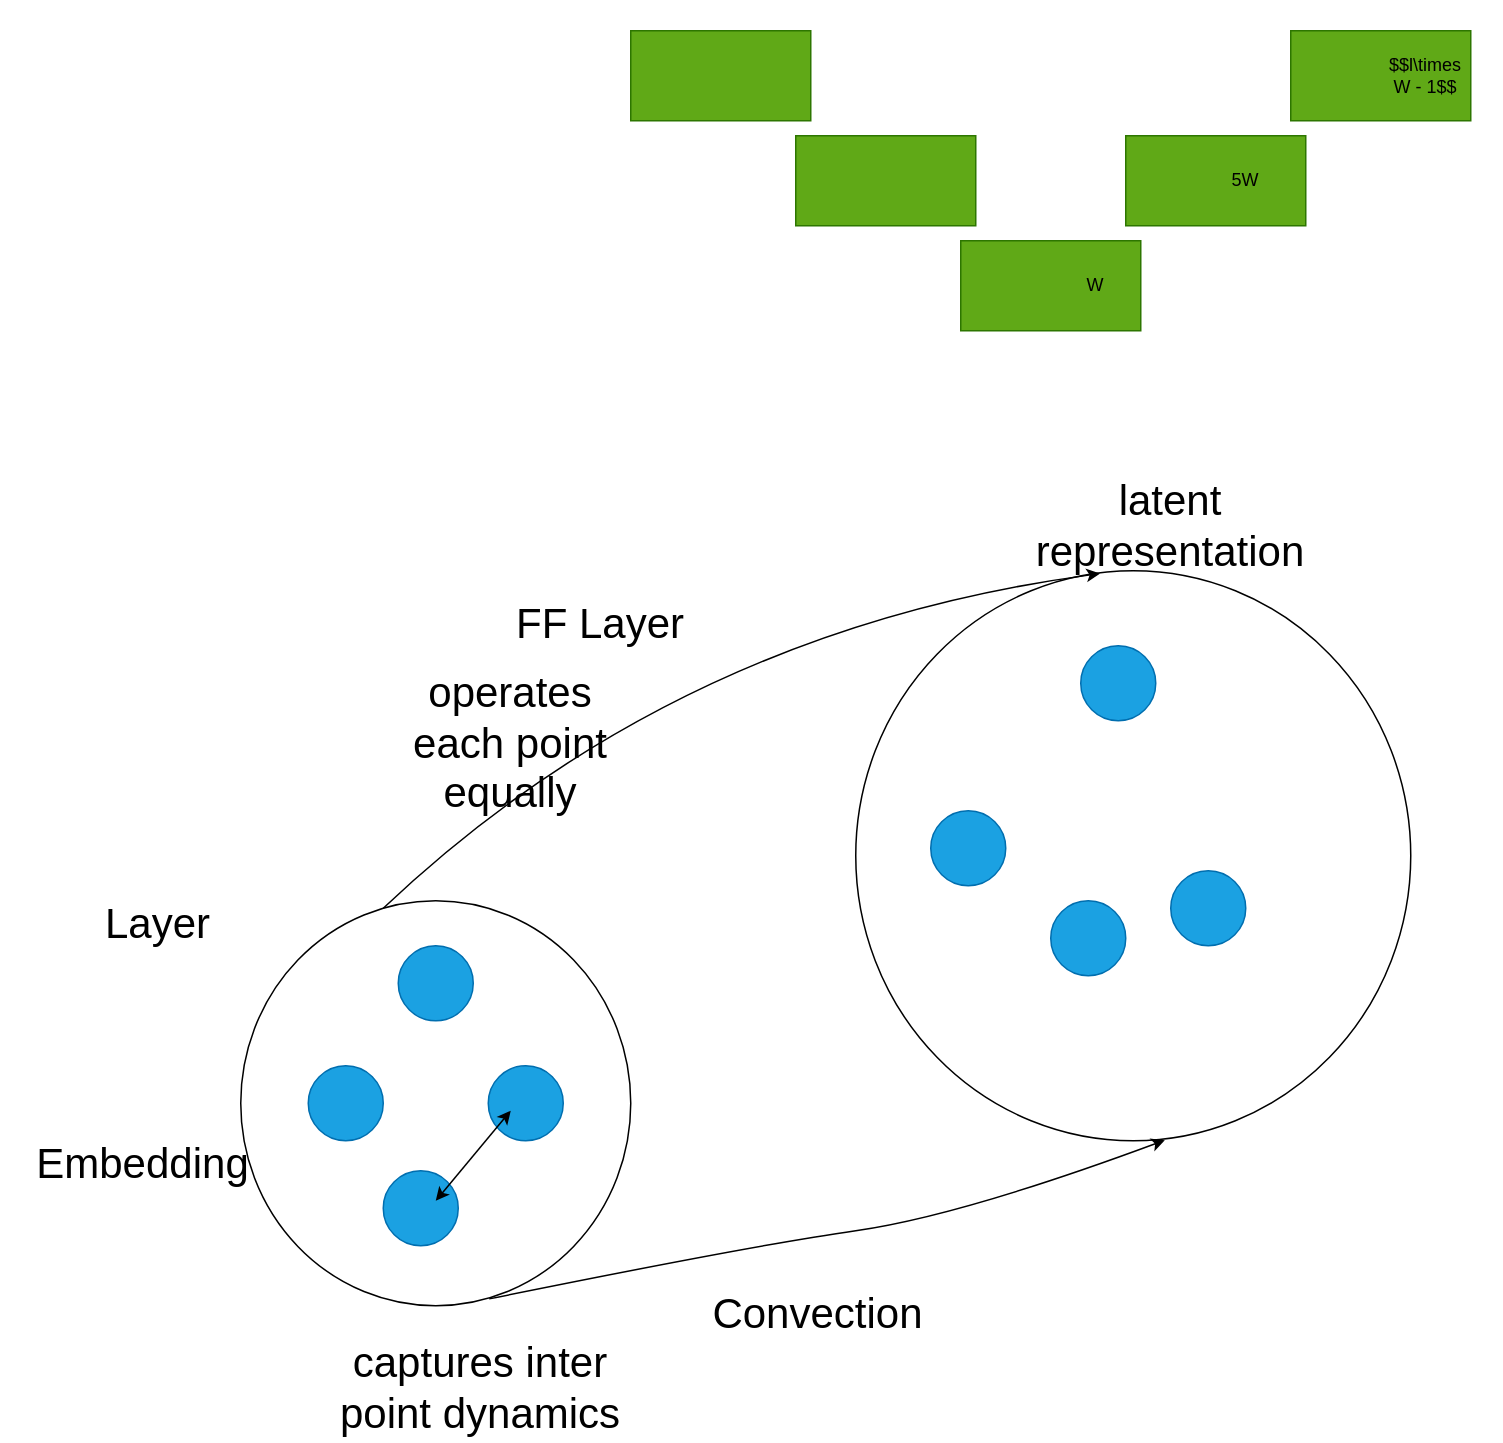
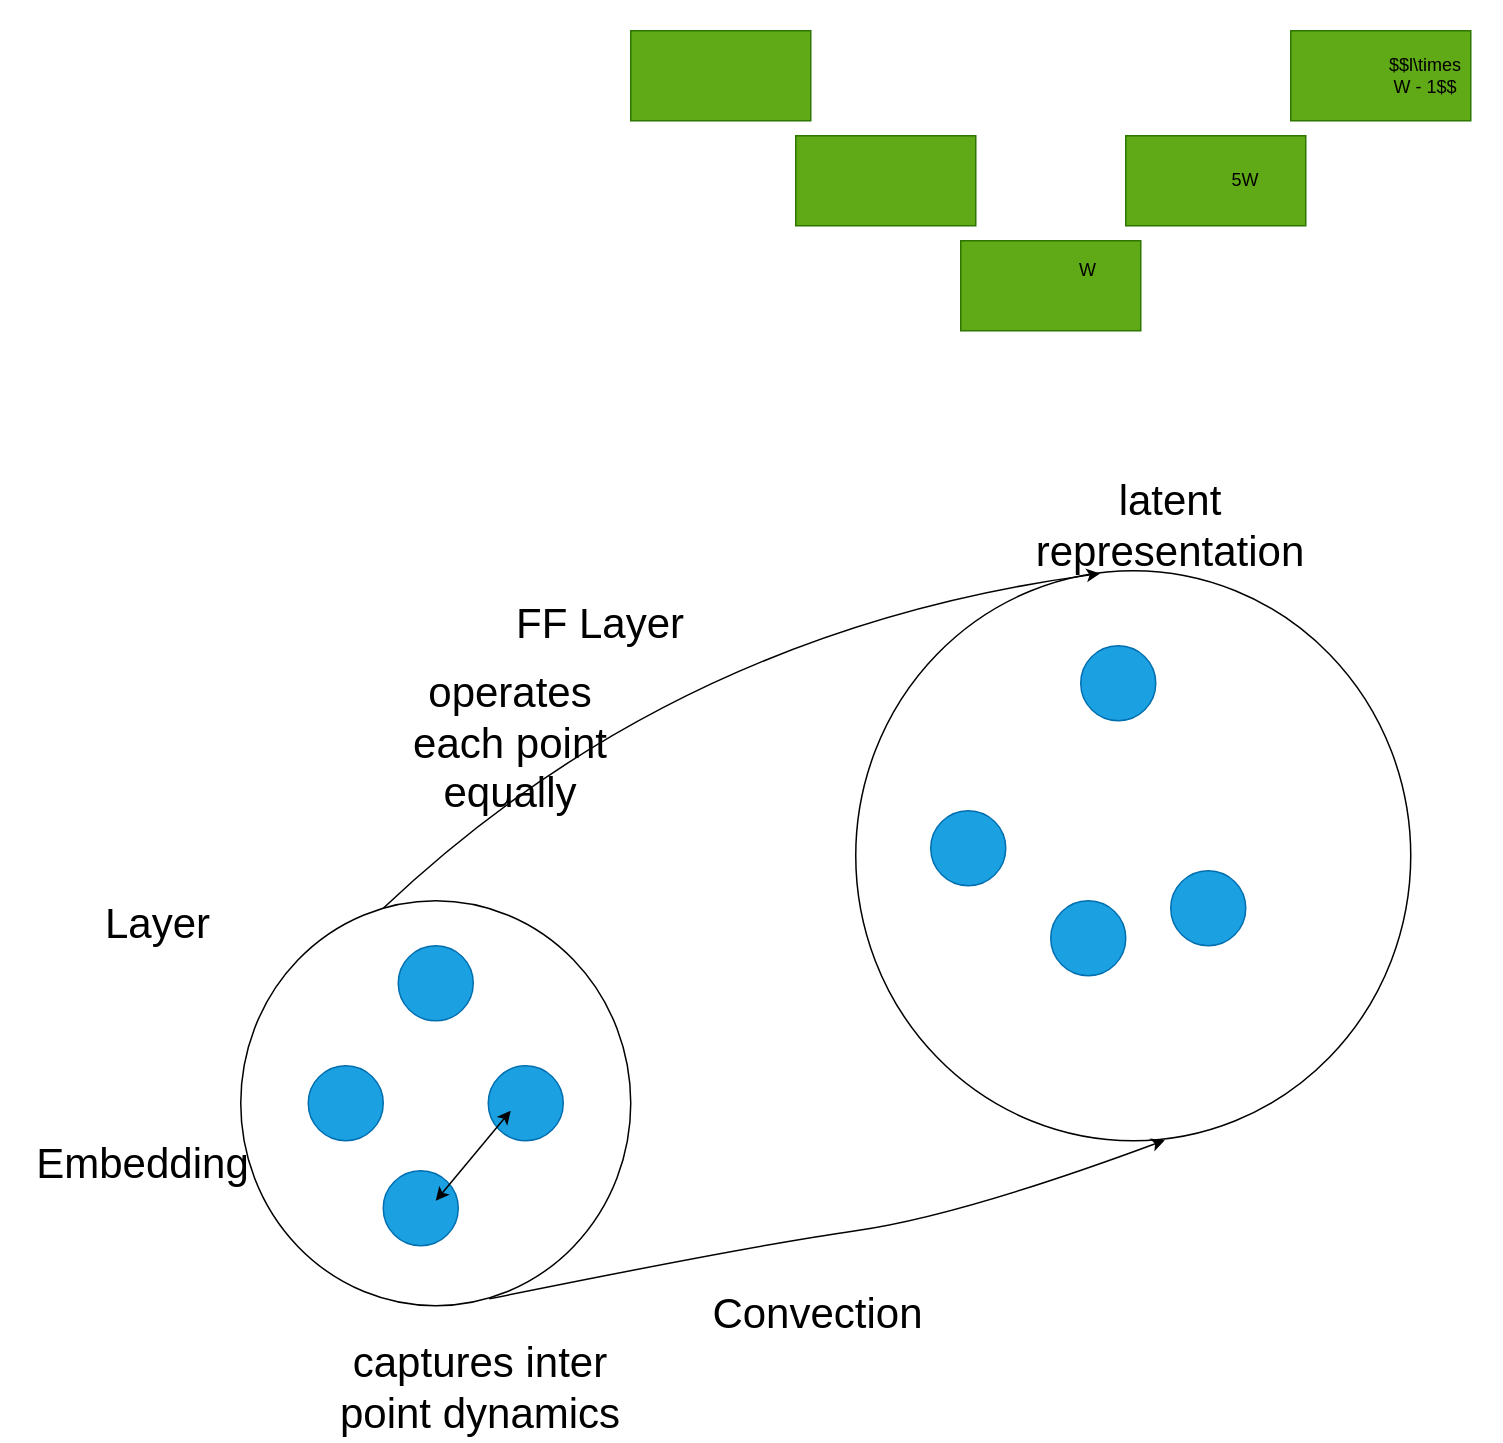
(1096, 286) -> (1088, 271)
